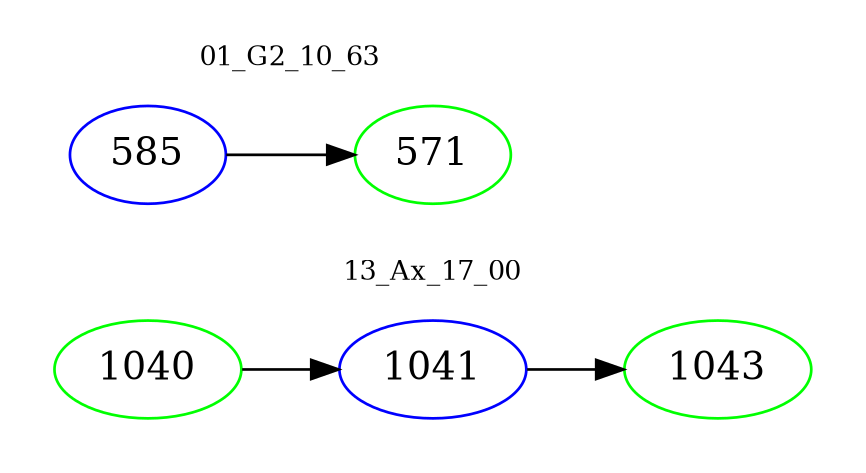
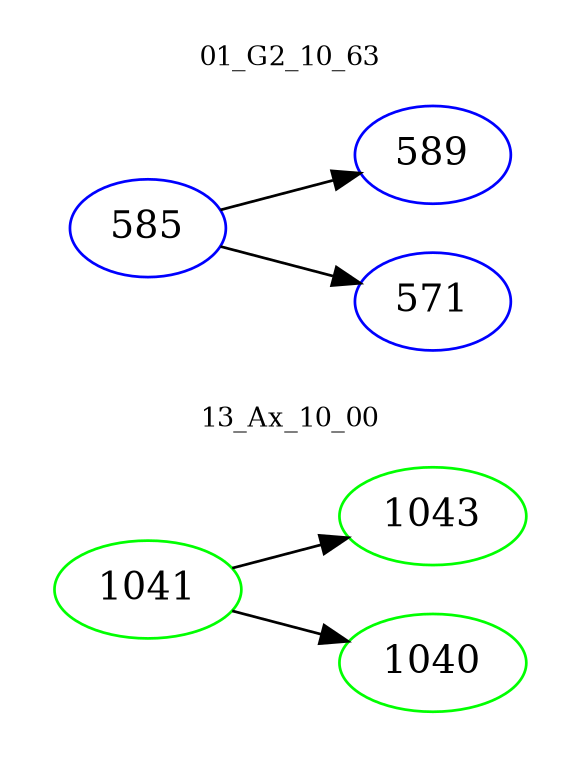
(433, 155) -> (433, 302)
none -> (433, 155)
(433, 273) -> (290, 420)
(277, 369) -> (277, 623)
(433, 369) -> (148, 590)
